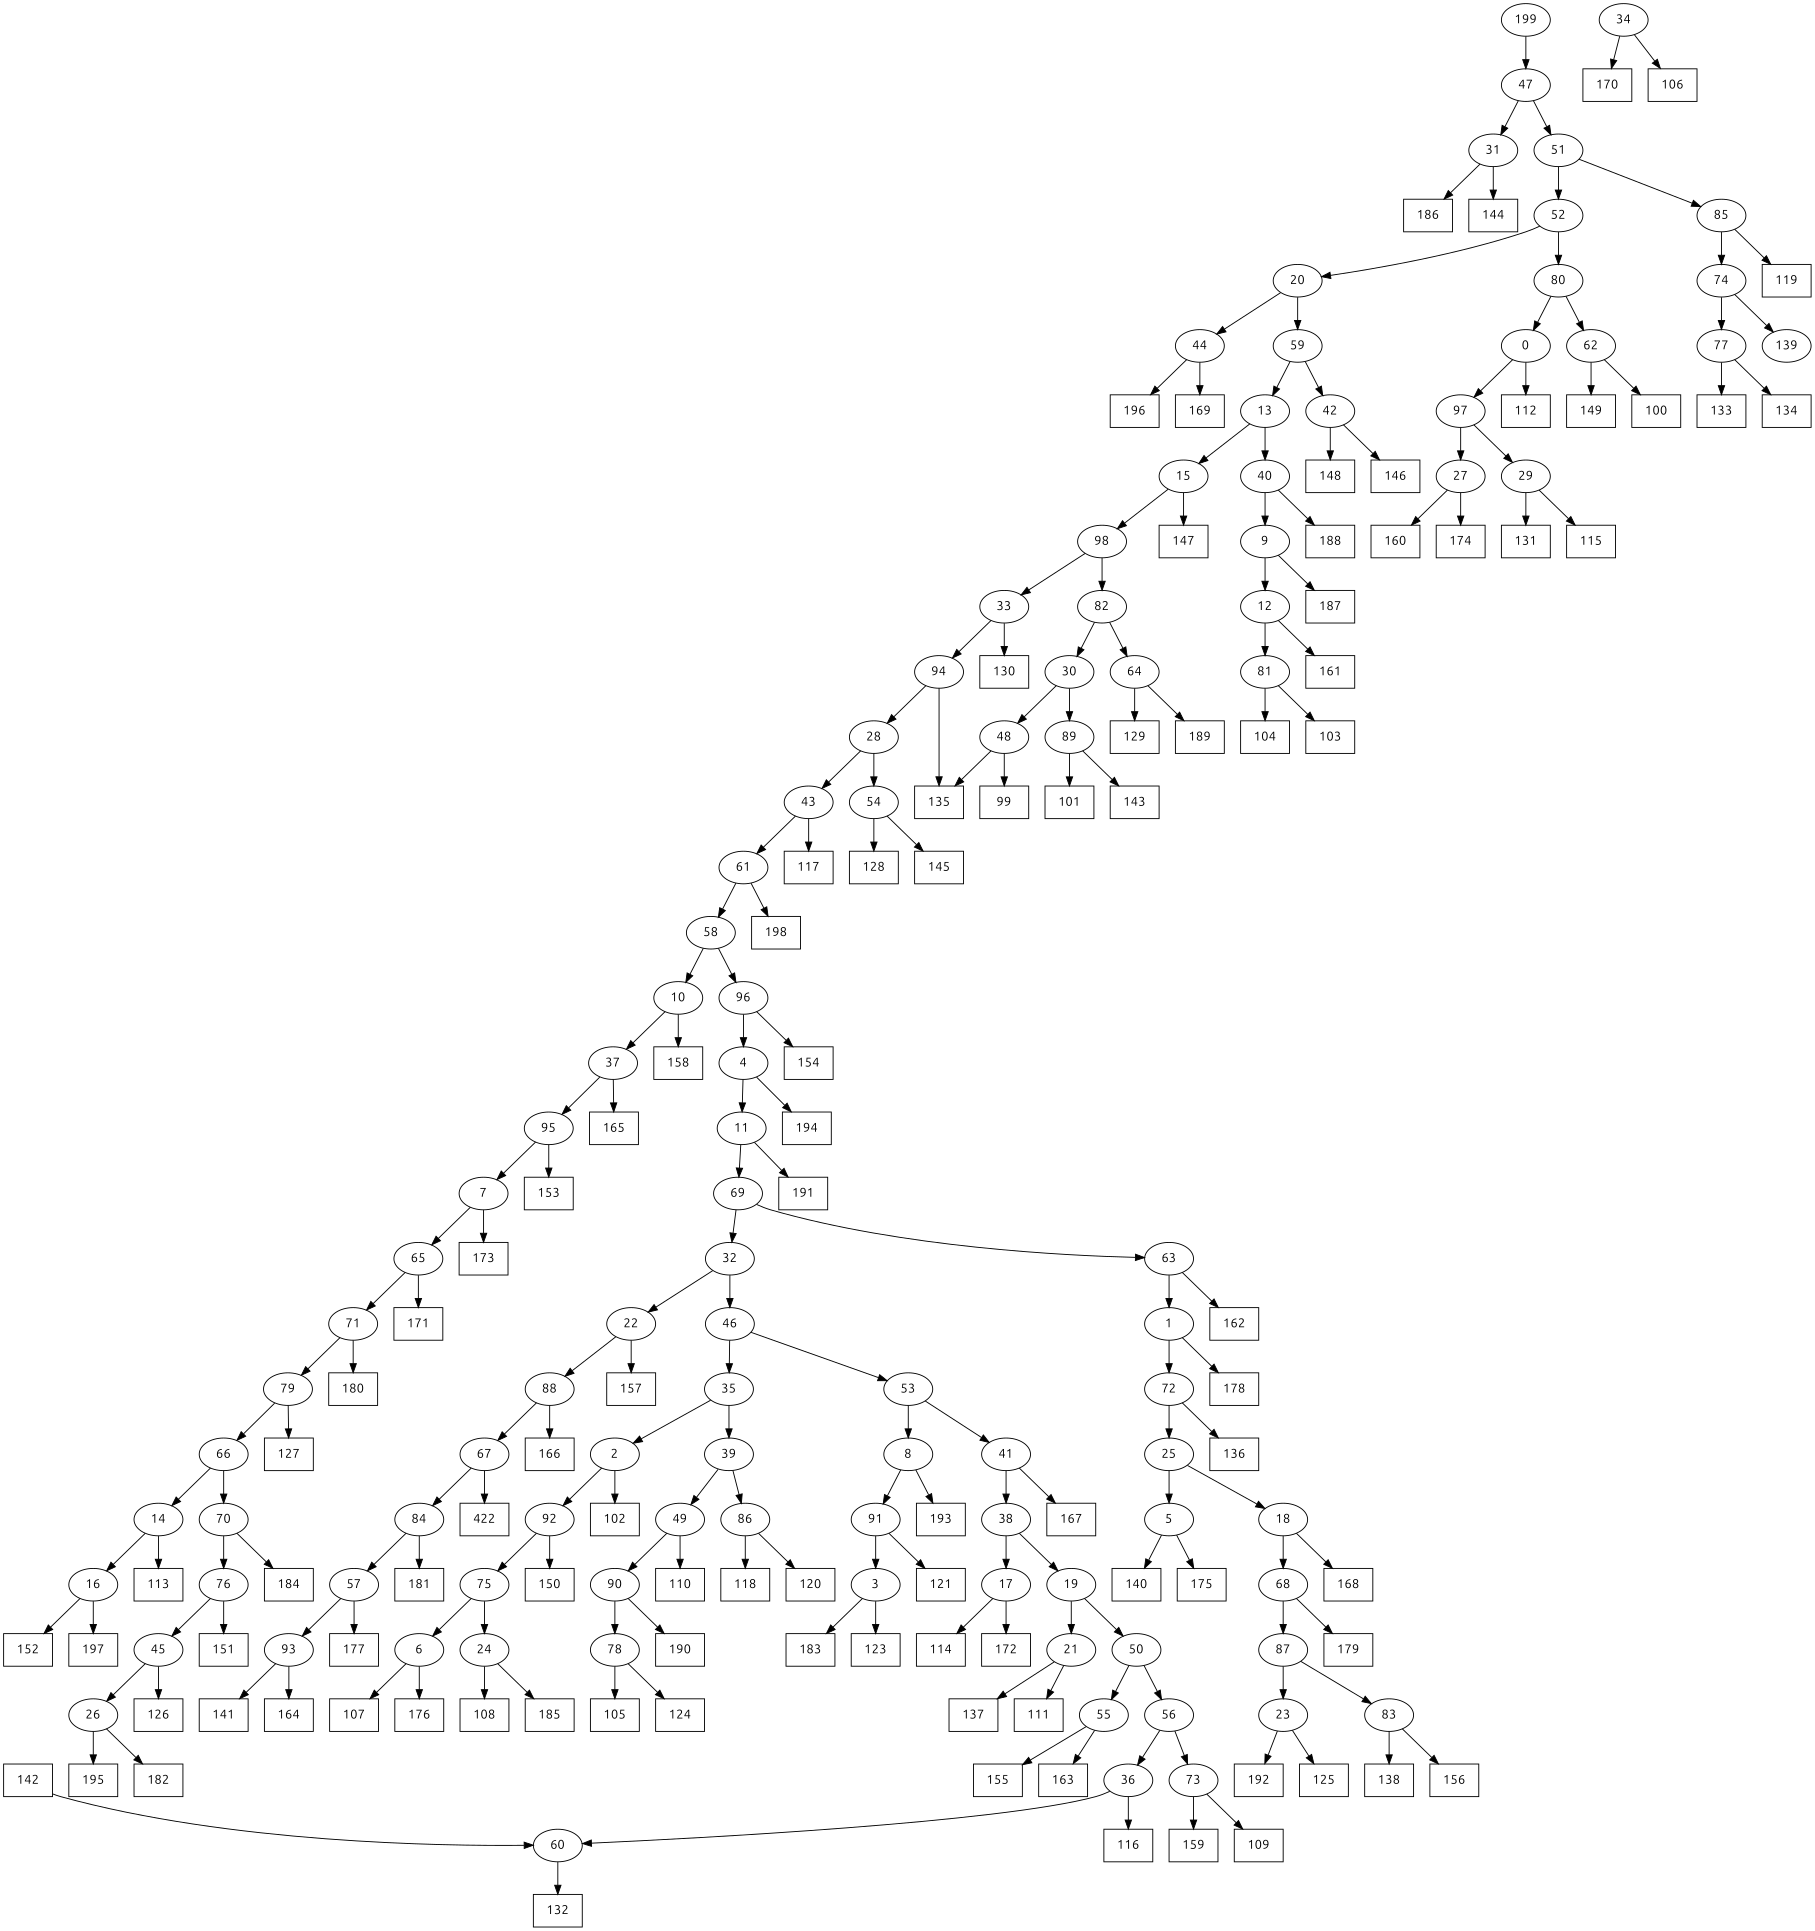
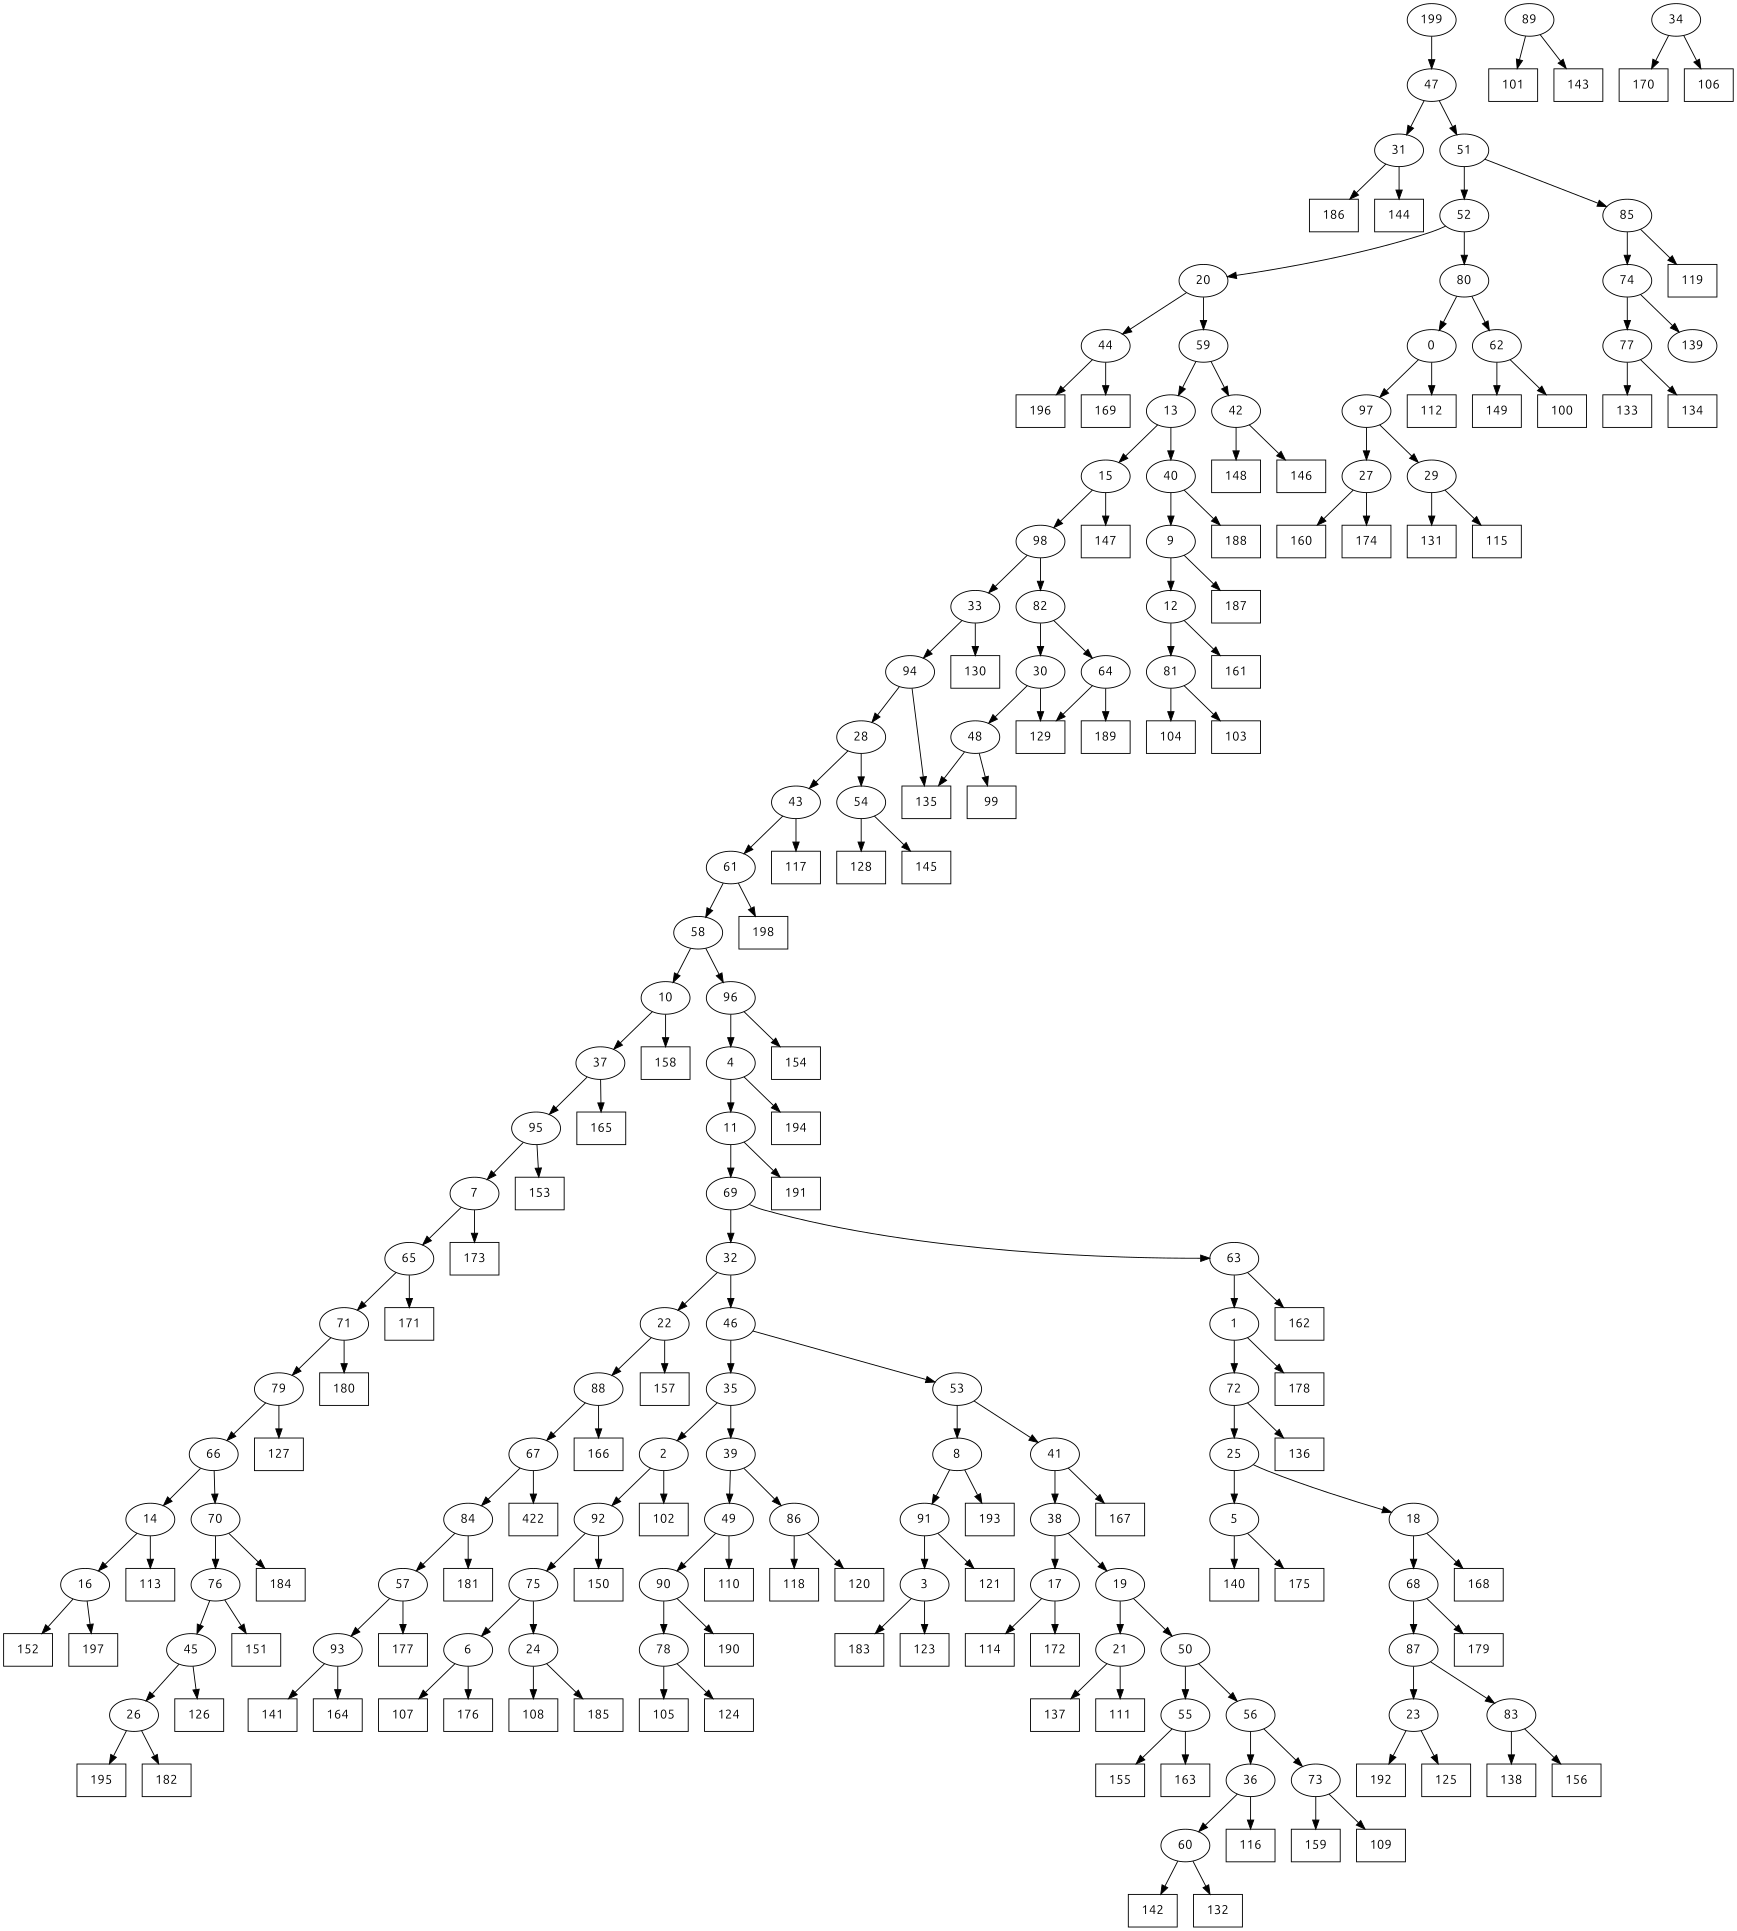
(1069, 700) -> (1040, 700)
(286, 1835) -> (1171, 1874)
